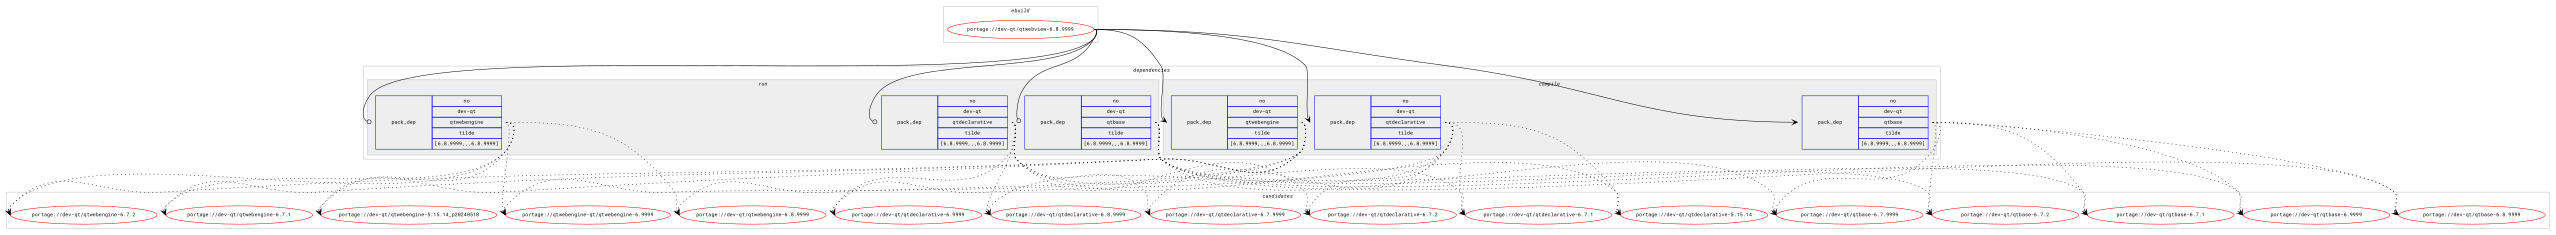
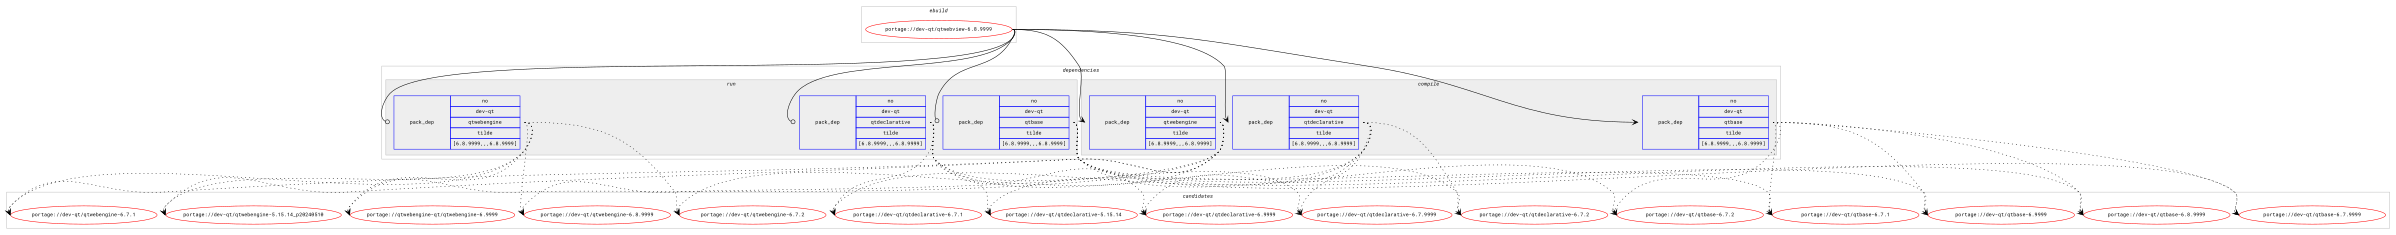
(1066, 215) -> none
